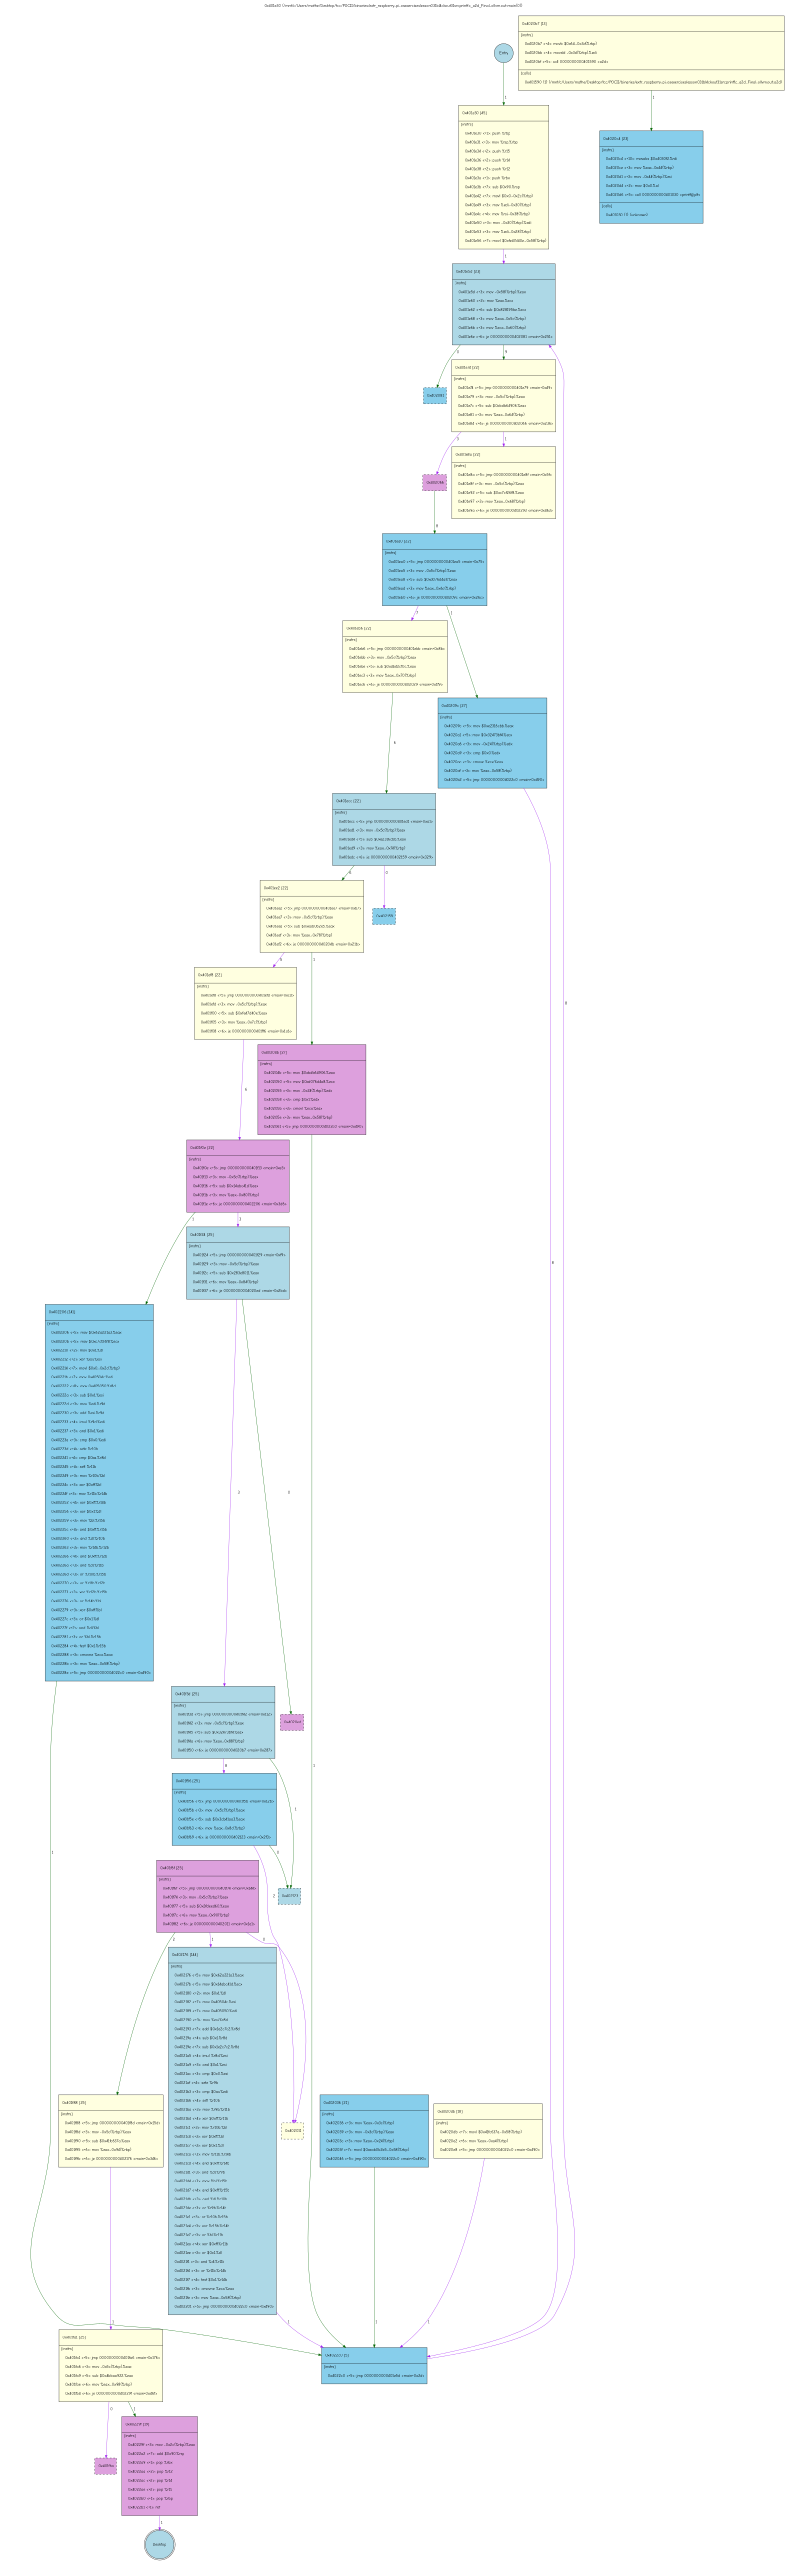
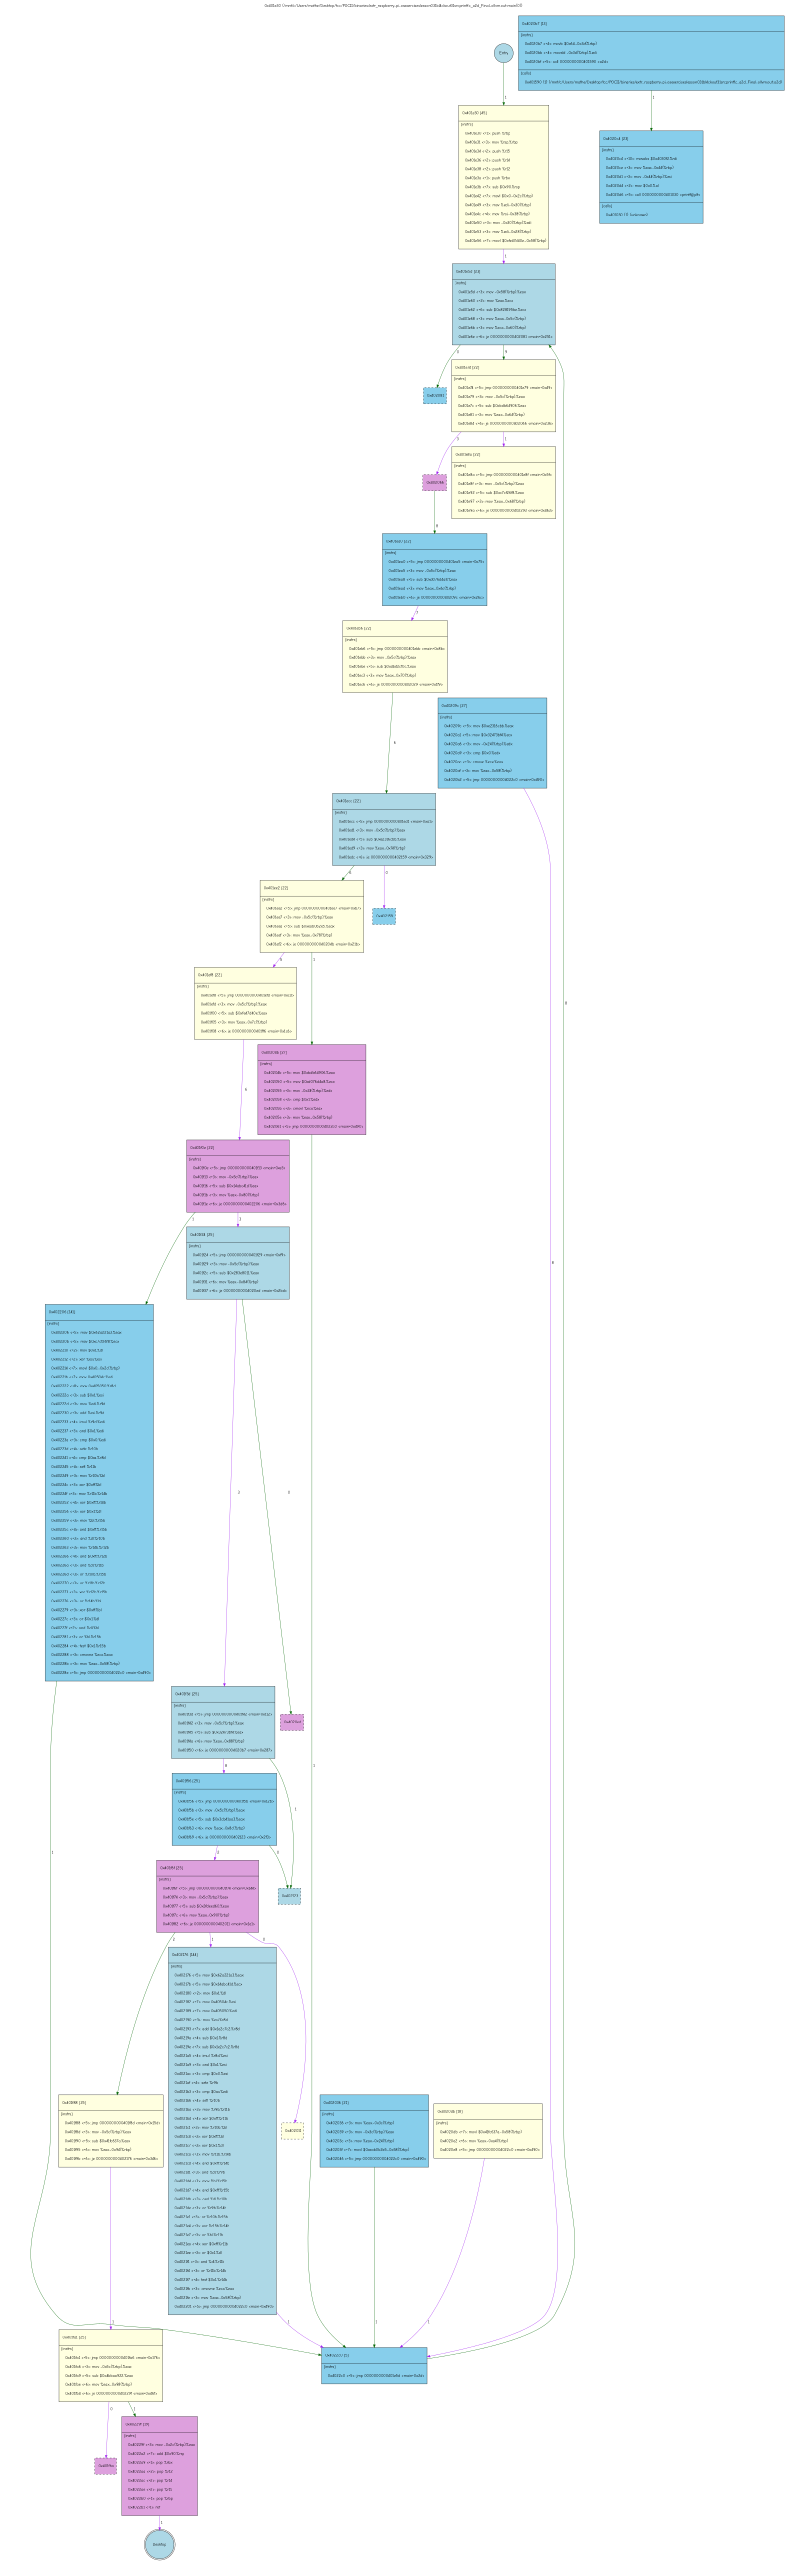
(651, 53) -> (651, 53)
(462, 650) -> none
(564, 1400) -> (564, 1400)
(286, 1980) -> (216, 1851)
